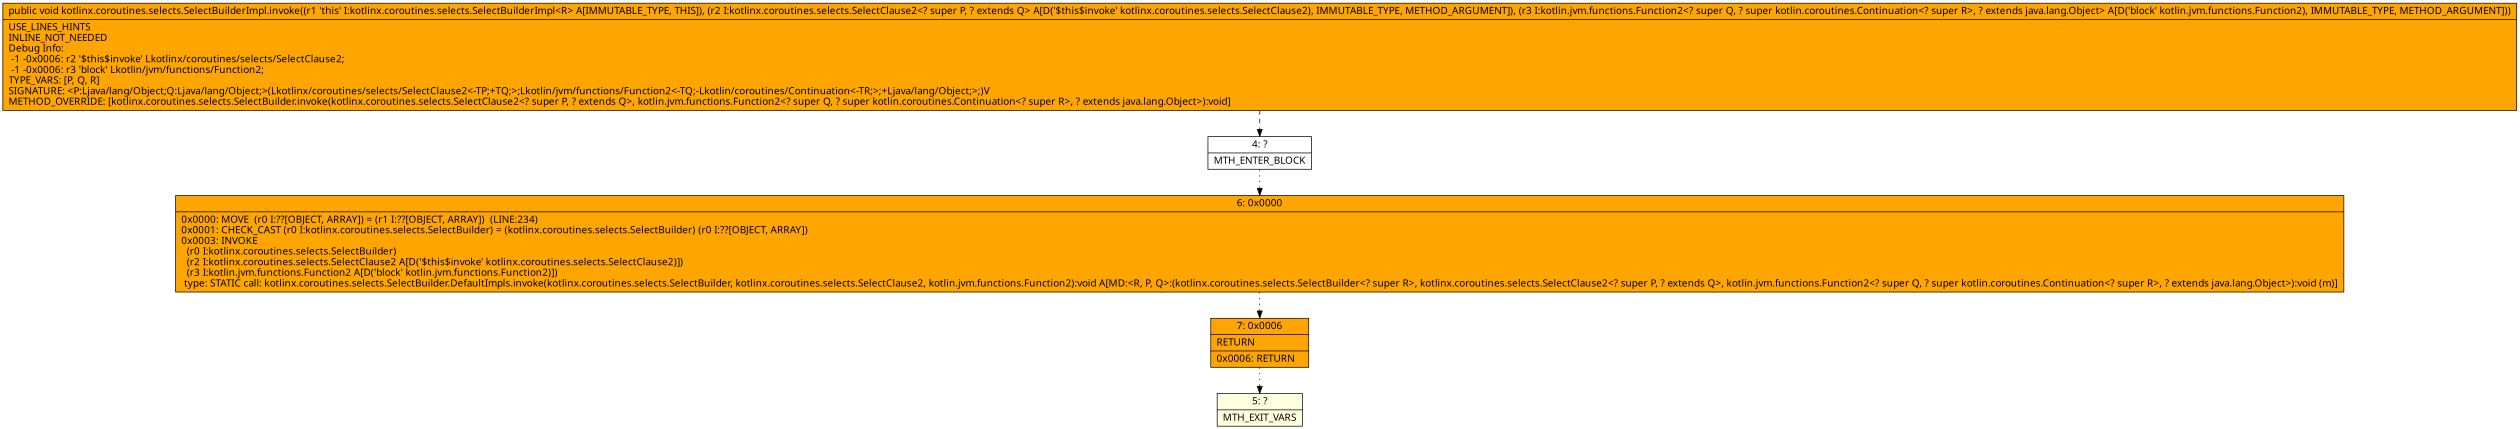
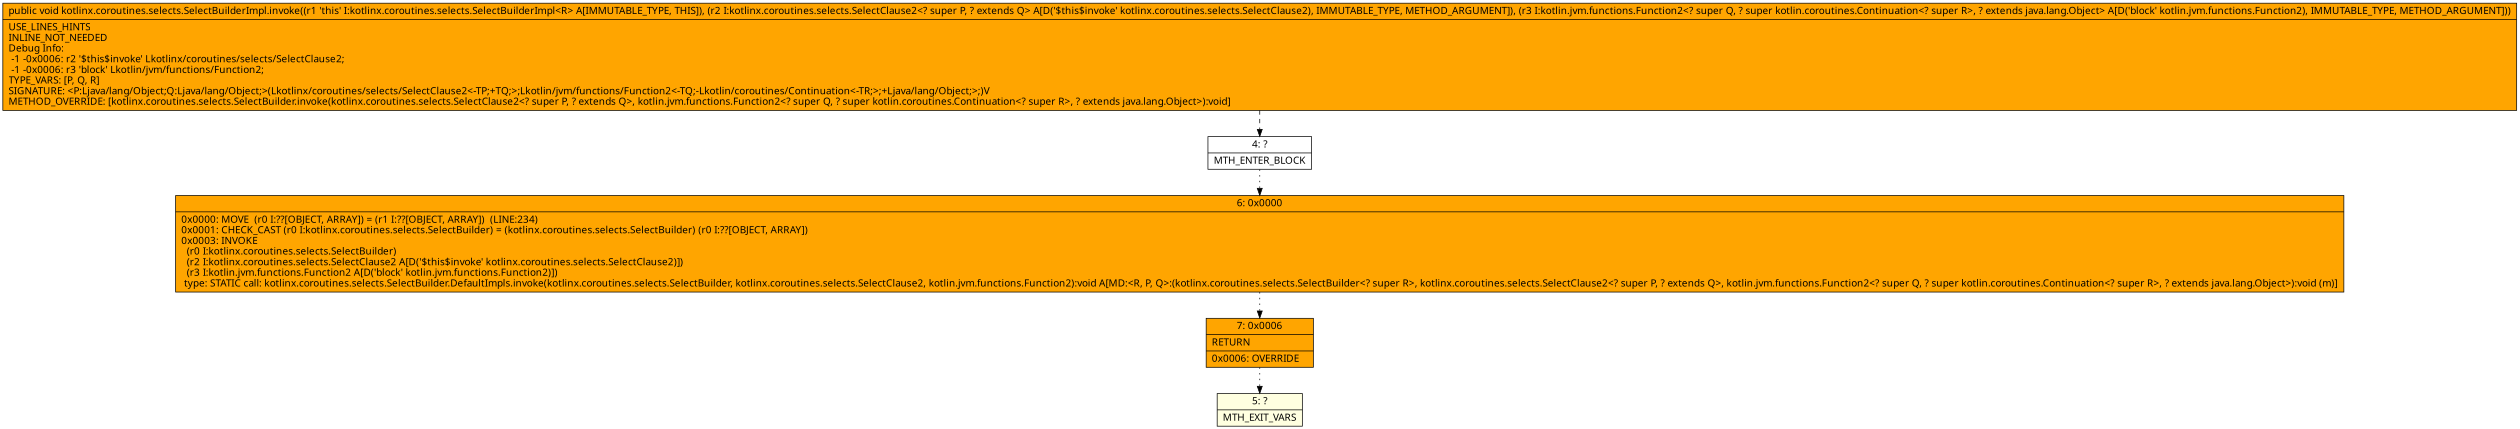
(1260, 359) -> (1260, 359)
